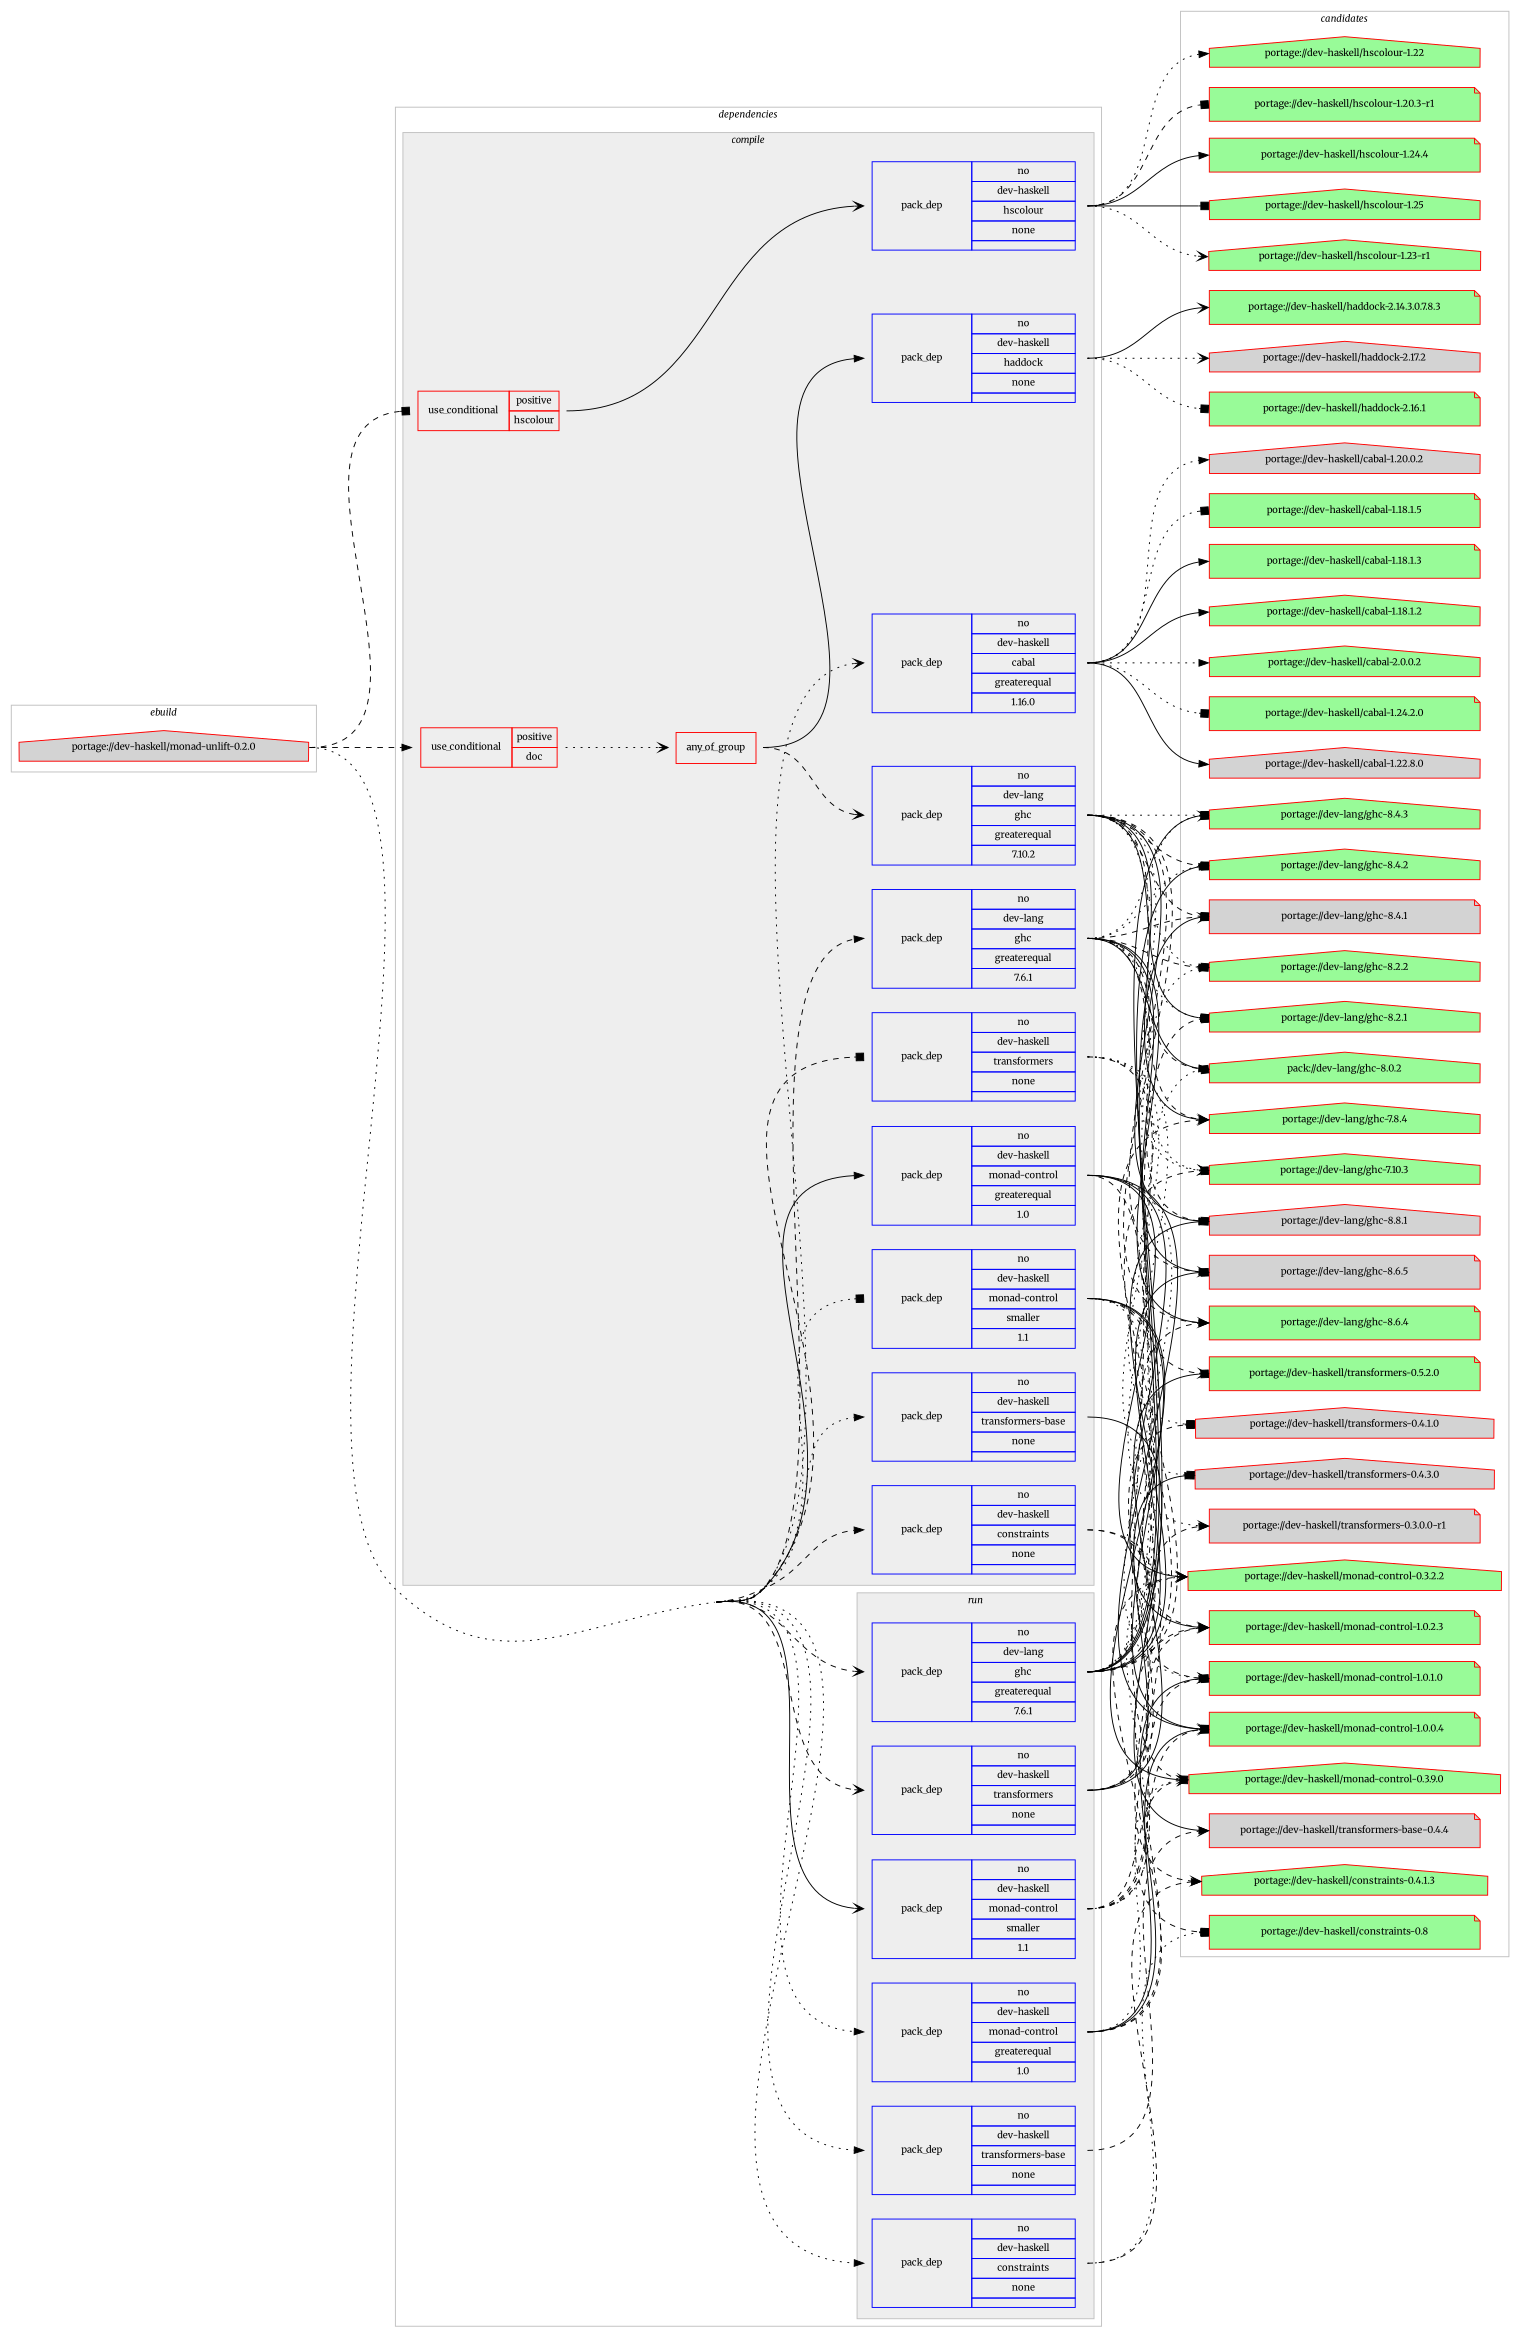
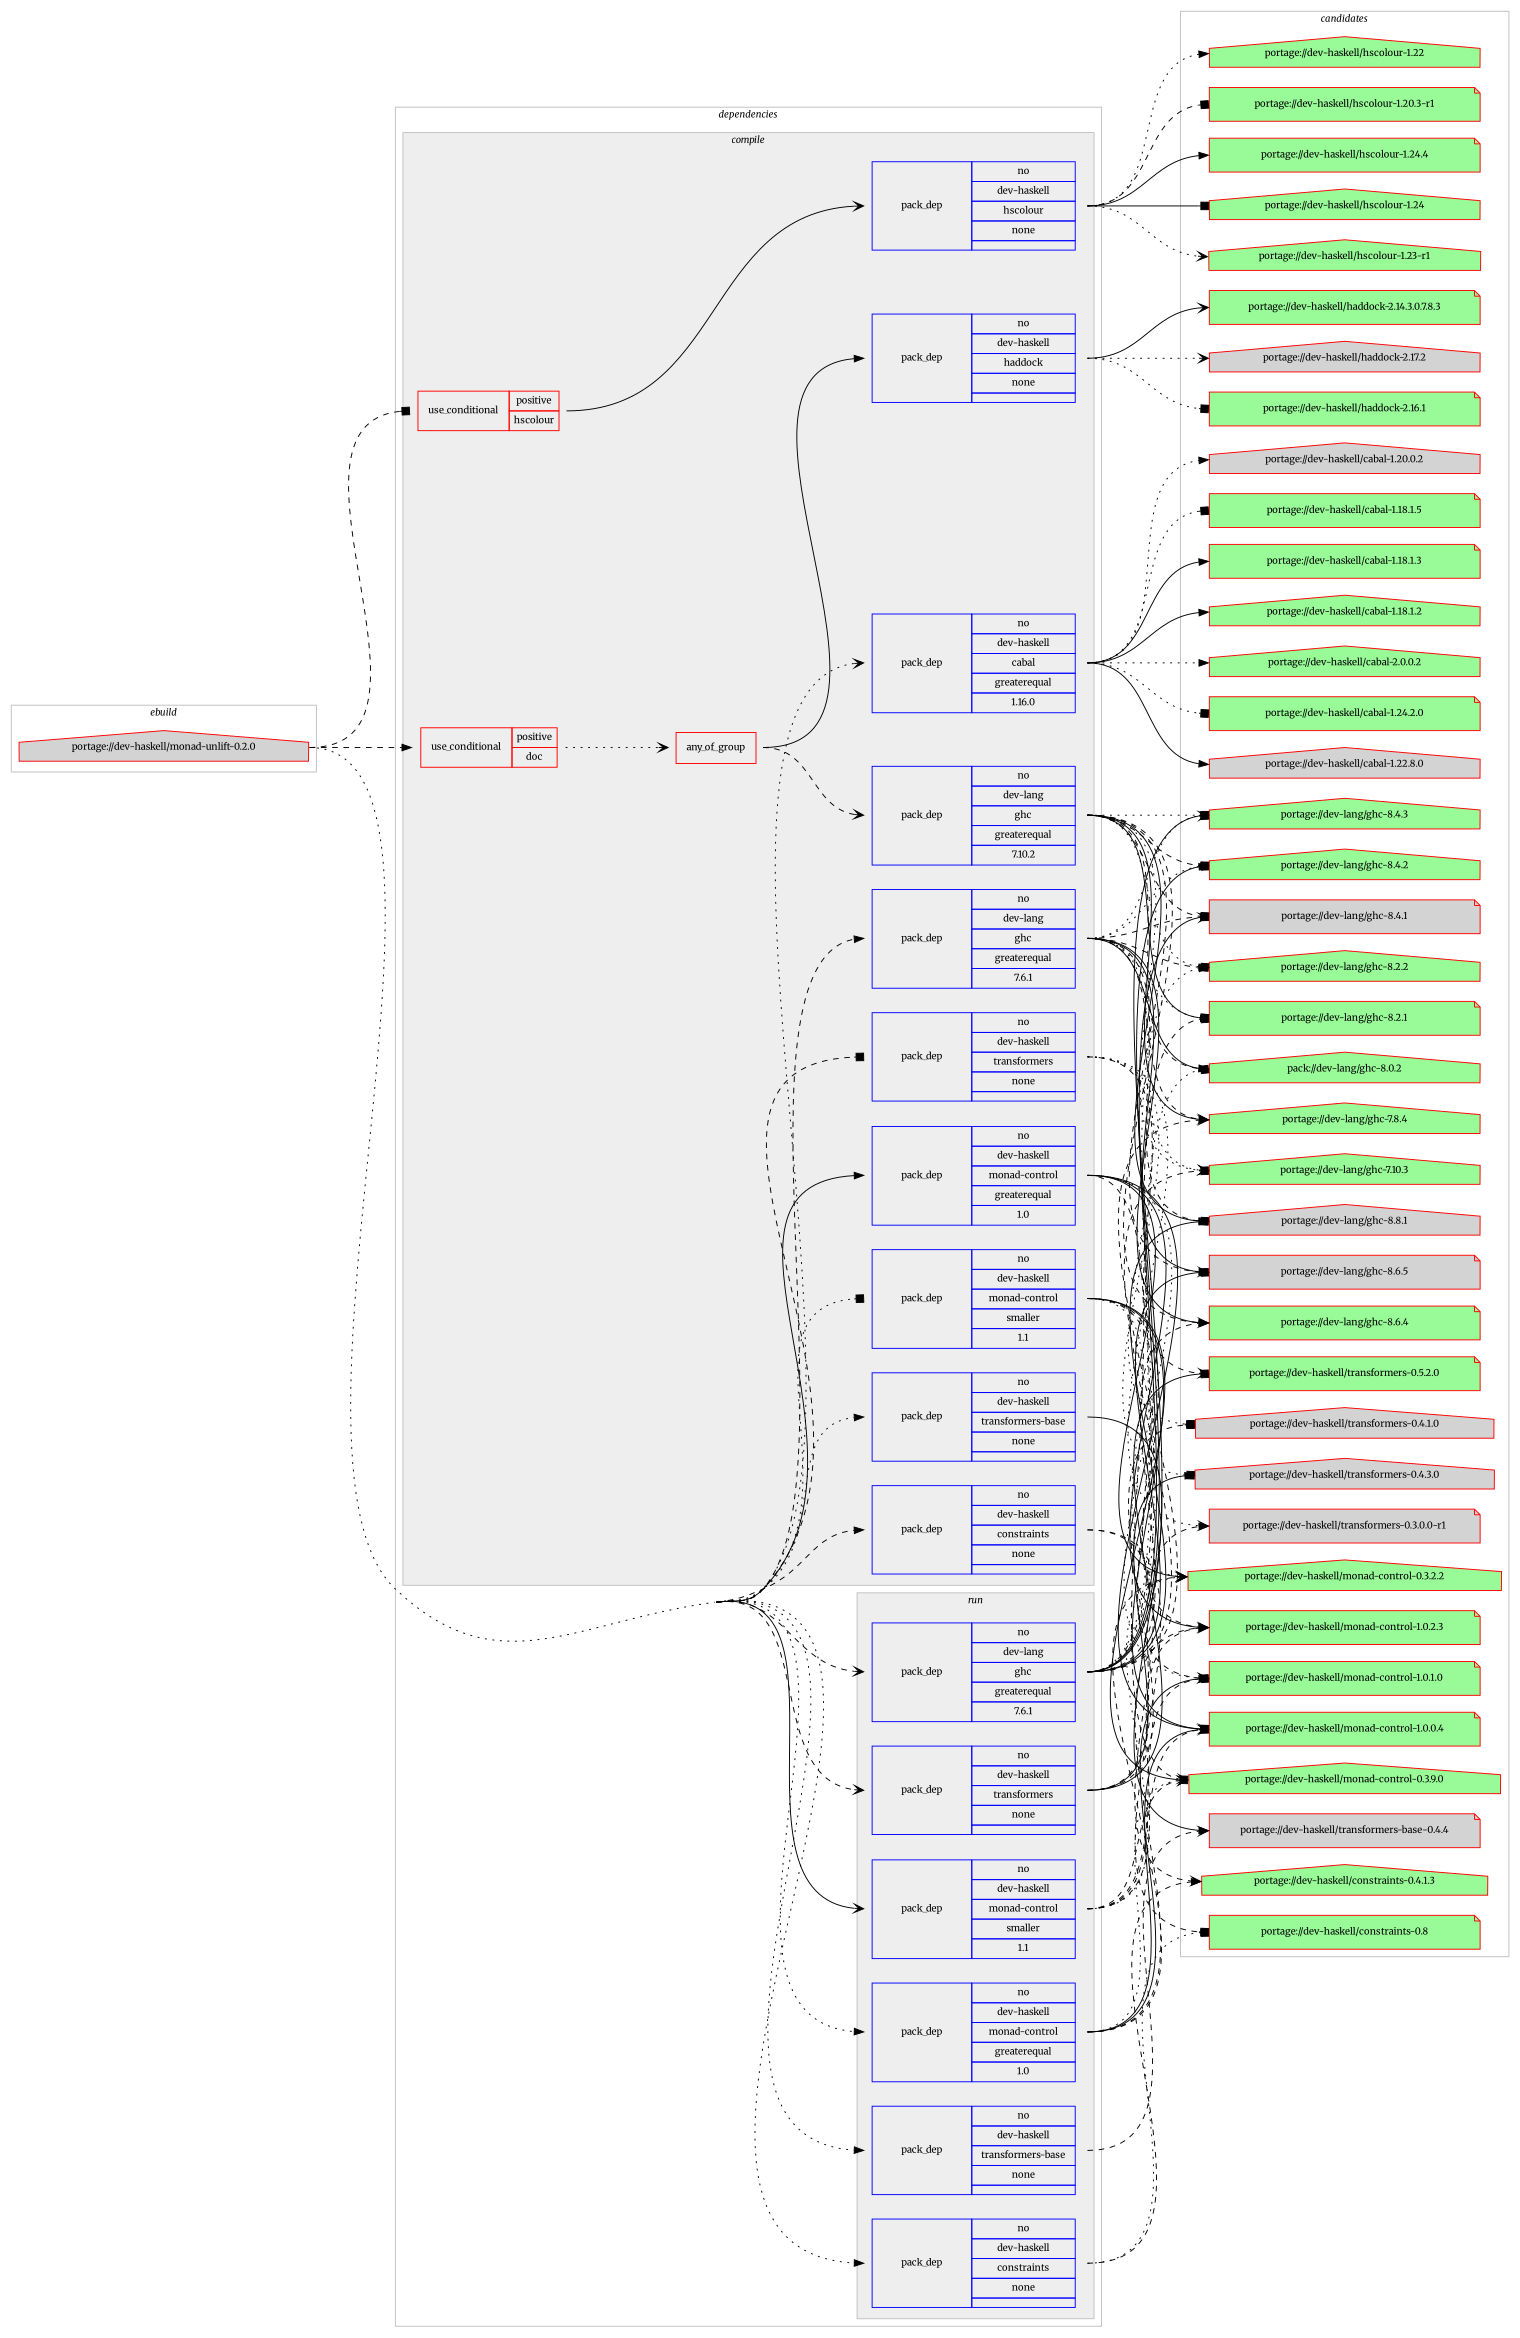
(1345, 206) -> (1345, 206)
(1345, 1018) -> (1345, 1018)
